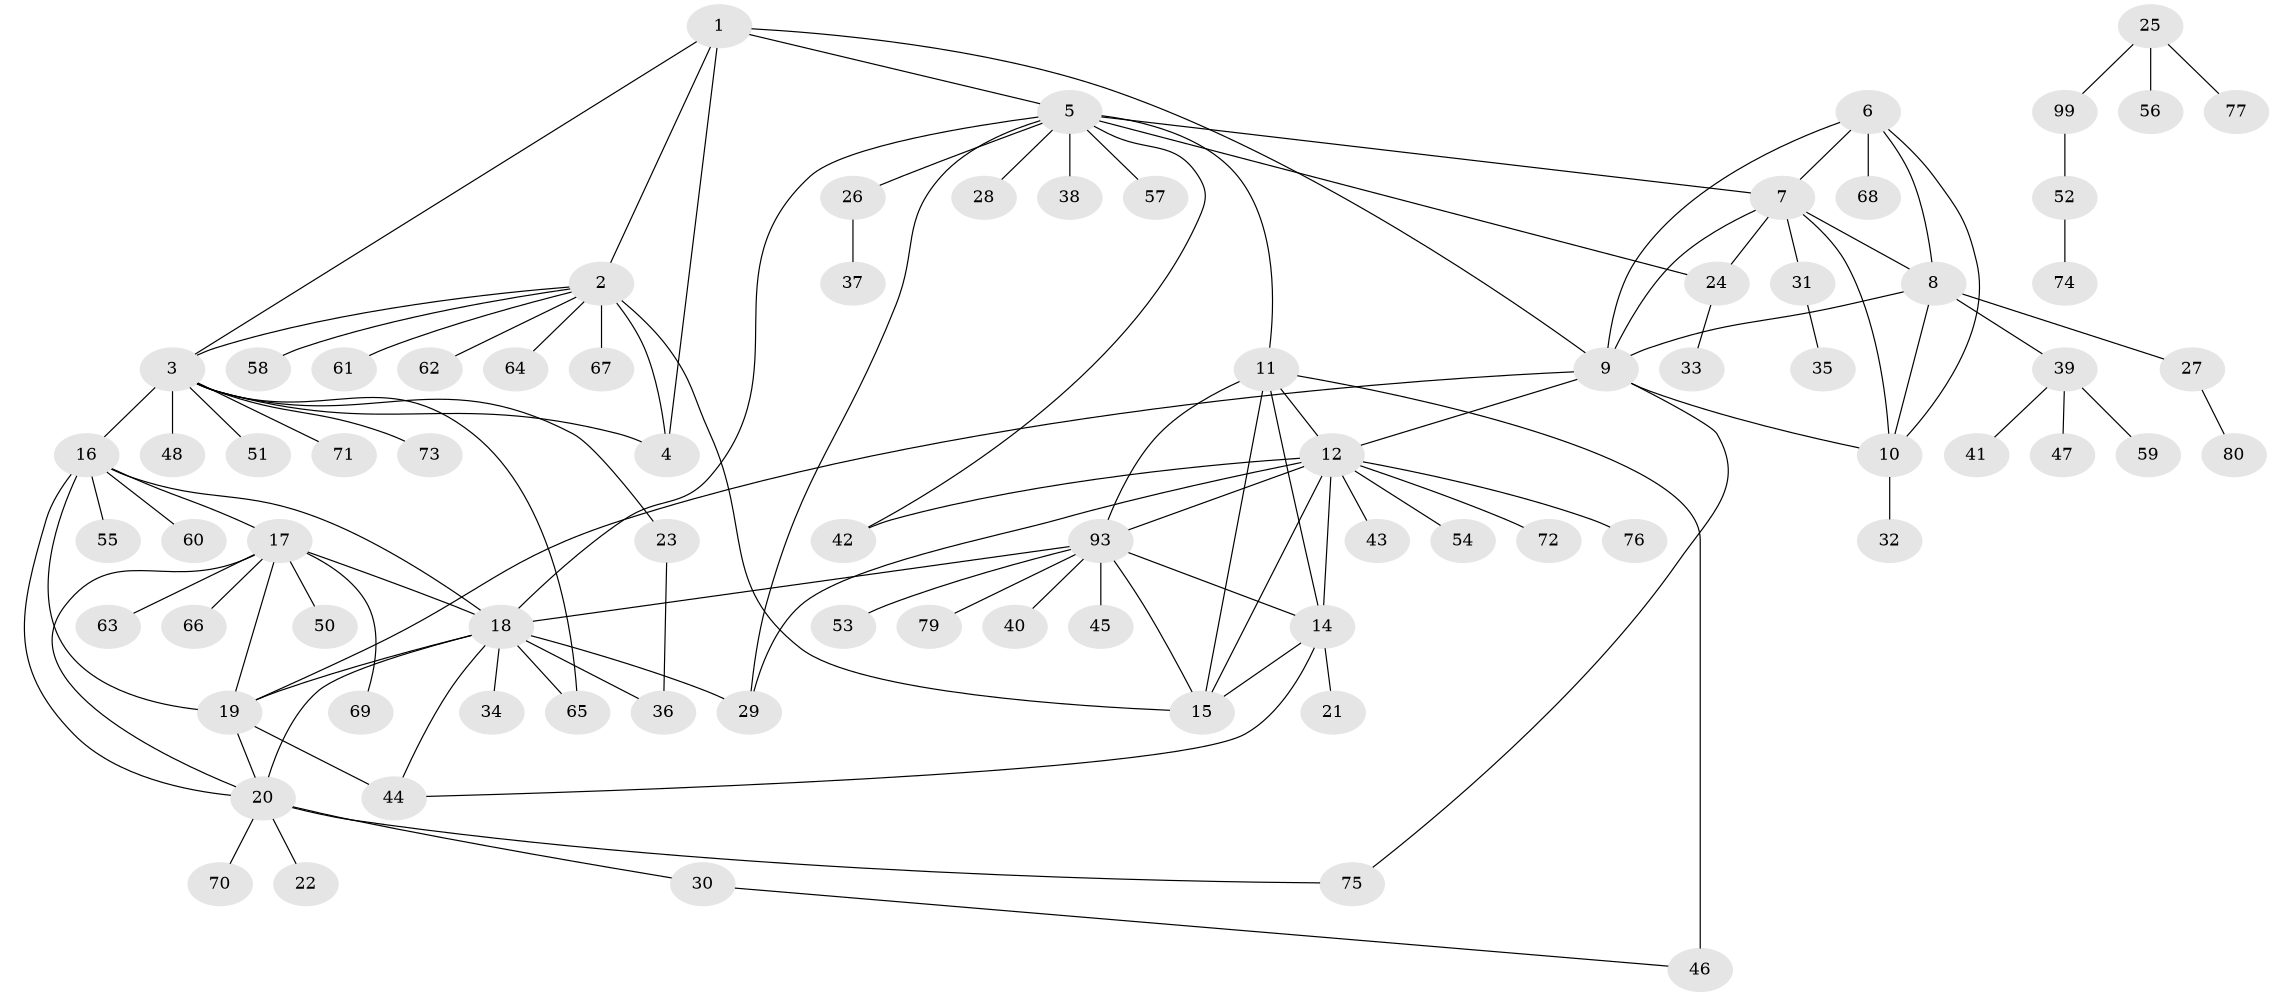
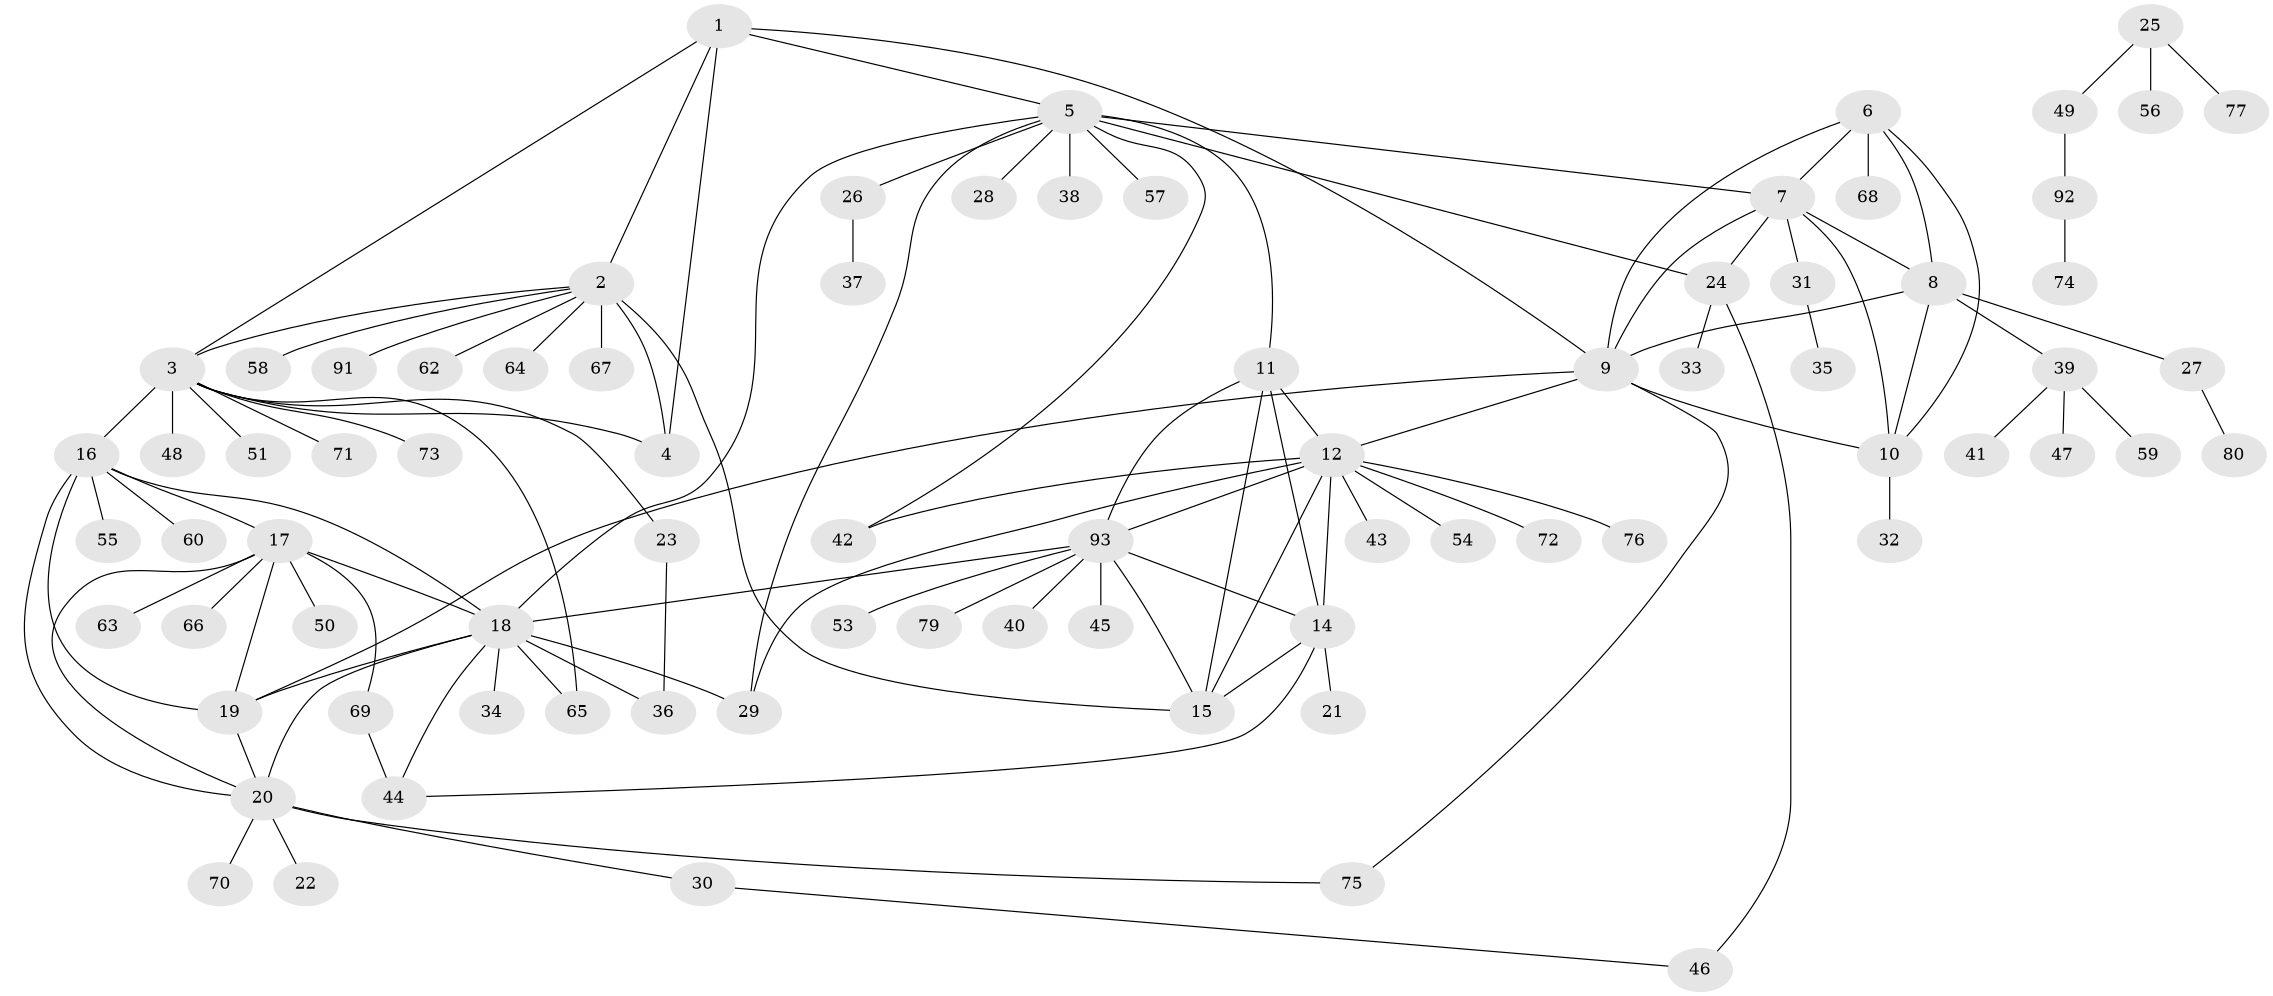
(2065, 112) -> (2065, 112)
(2065, 198) -> (2065, 198)
(344, 369) -> (344, 369)
(1692, 521) -> (1791, 633)
(312, 755) -> (378, 756)
